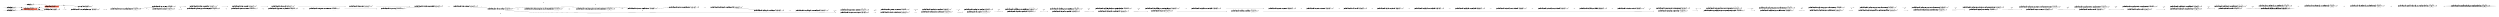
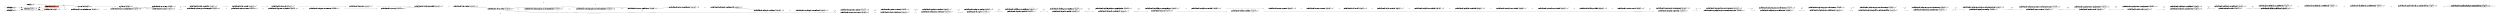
none -> (126, 7)
(30, 9) -> (30, 9)
